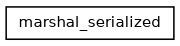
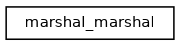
(90, 23) -> (90, 23)
